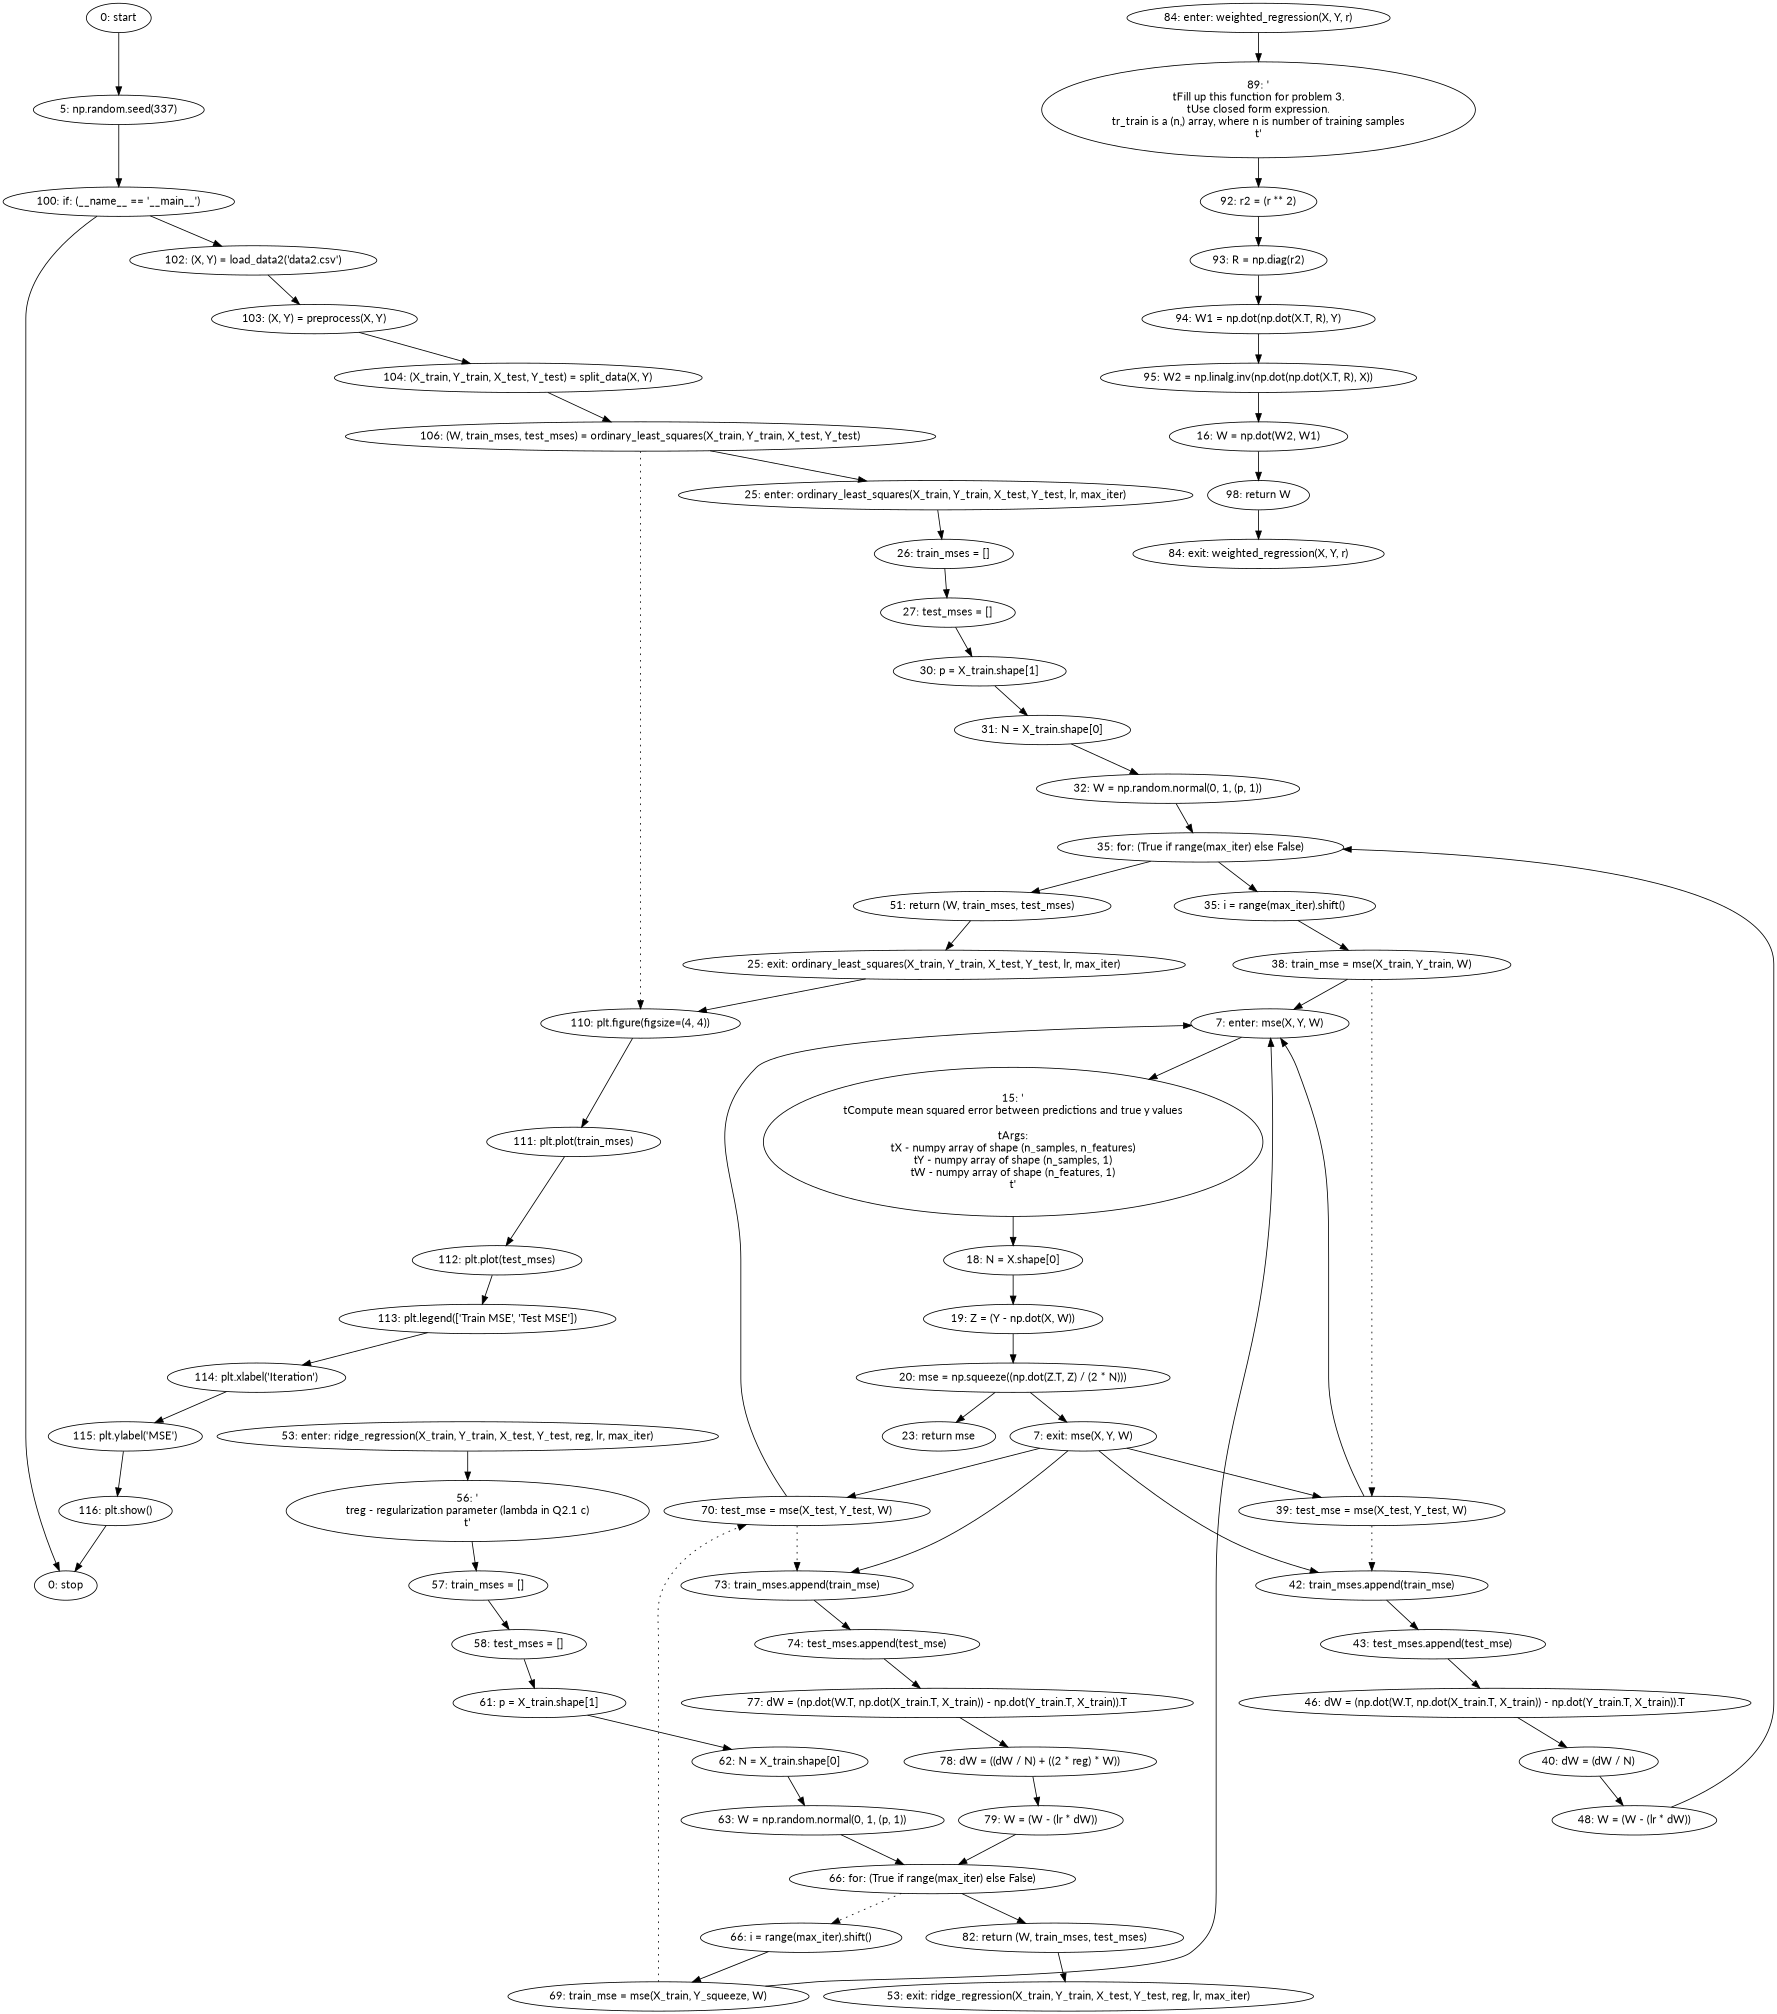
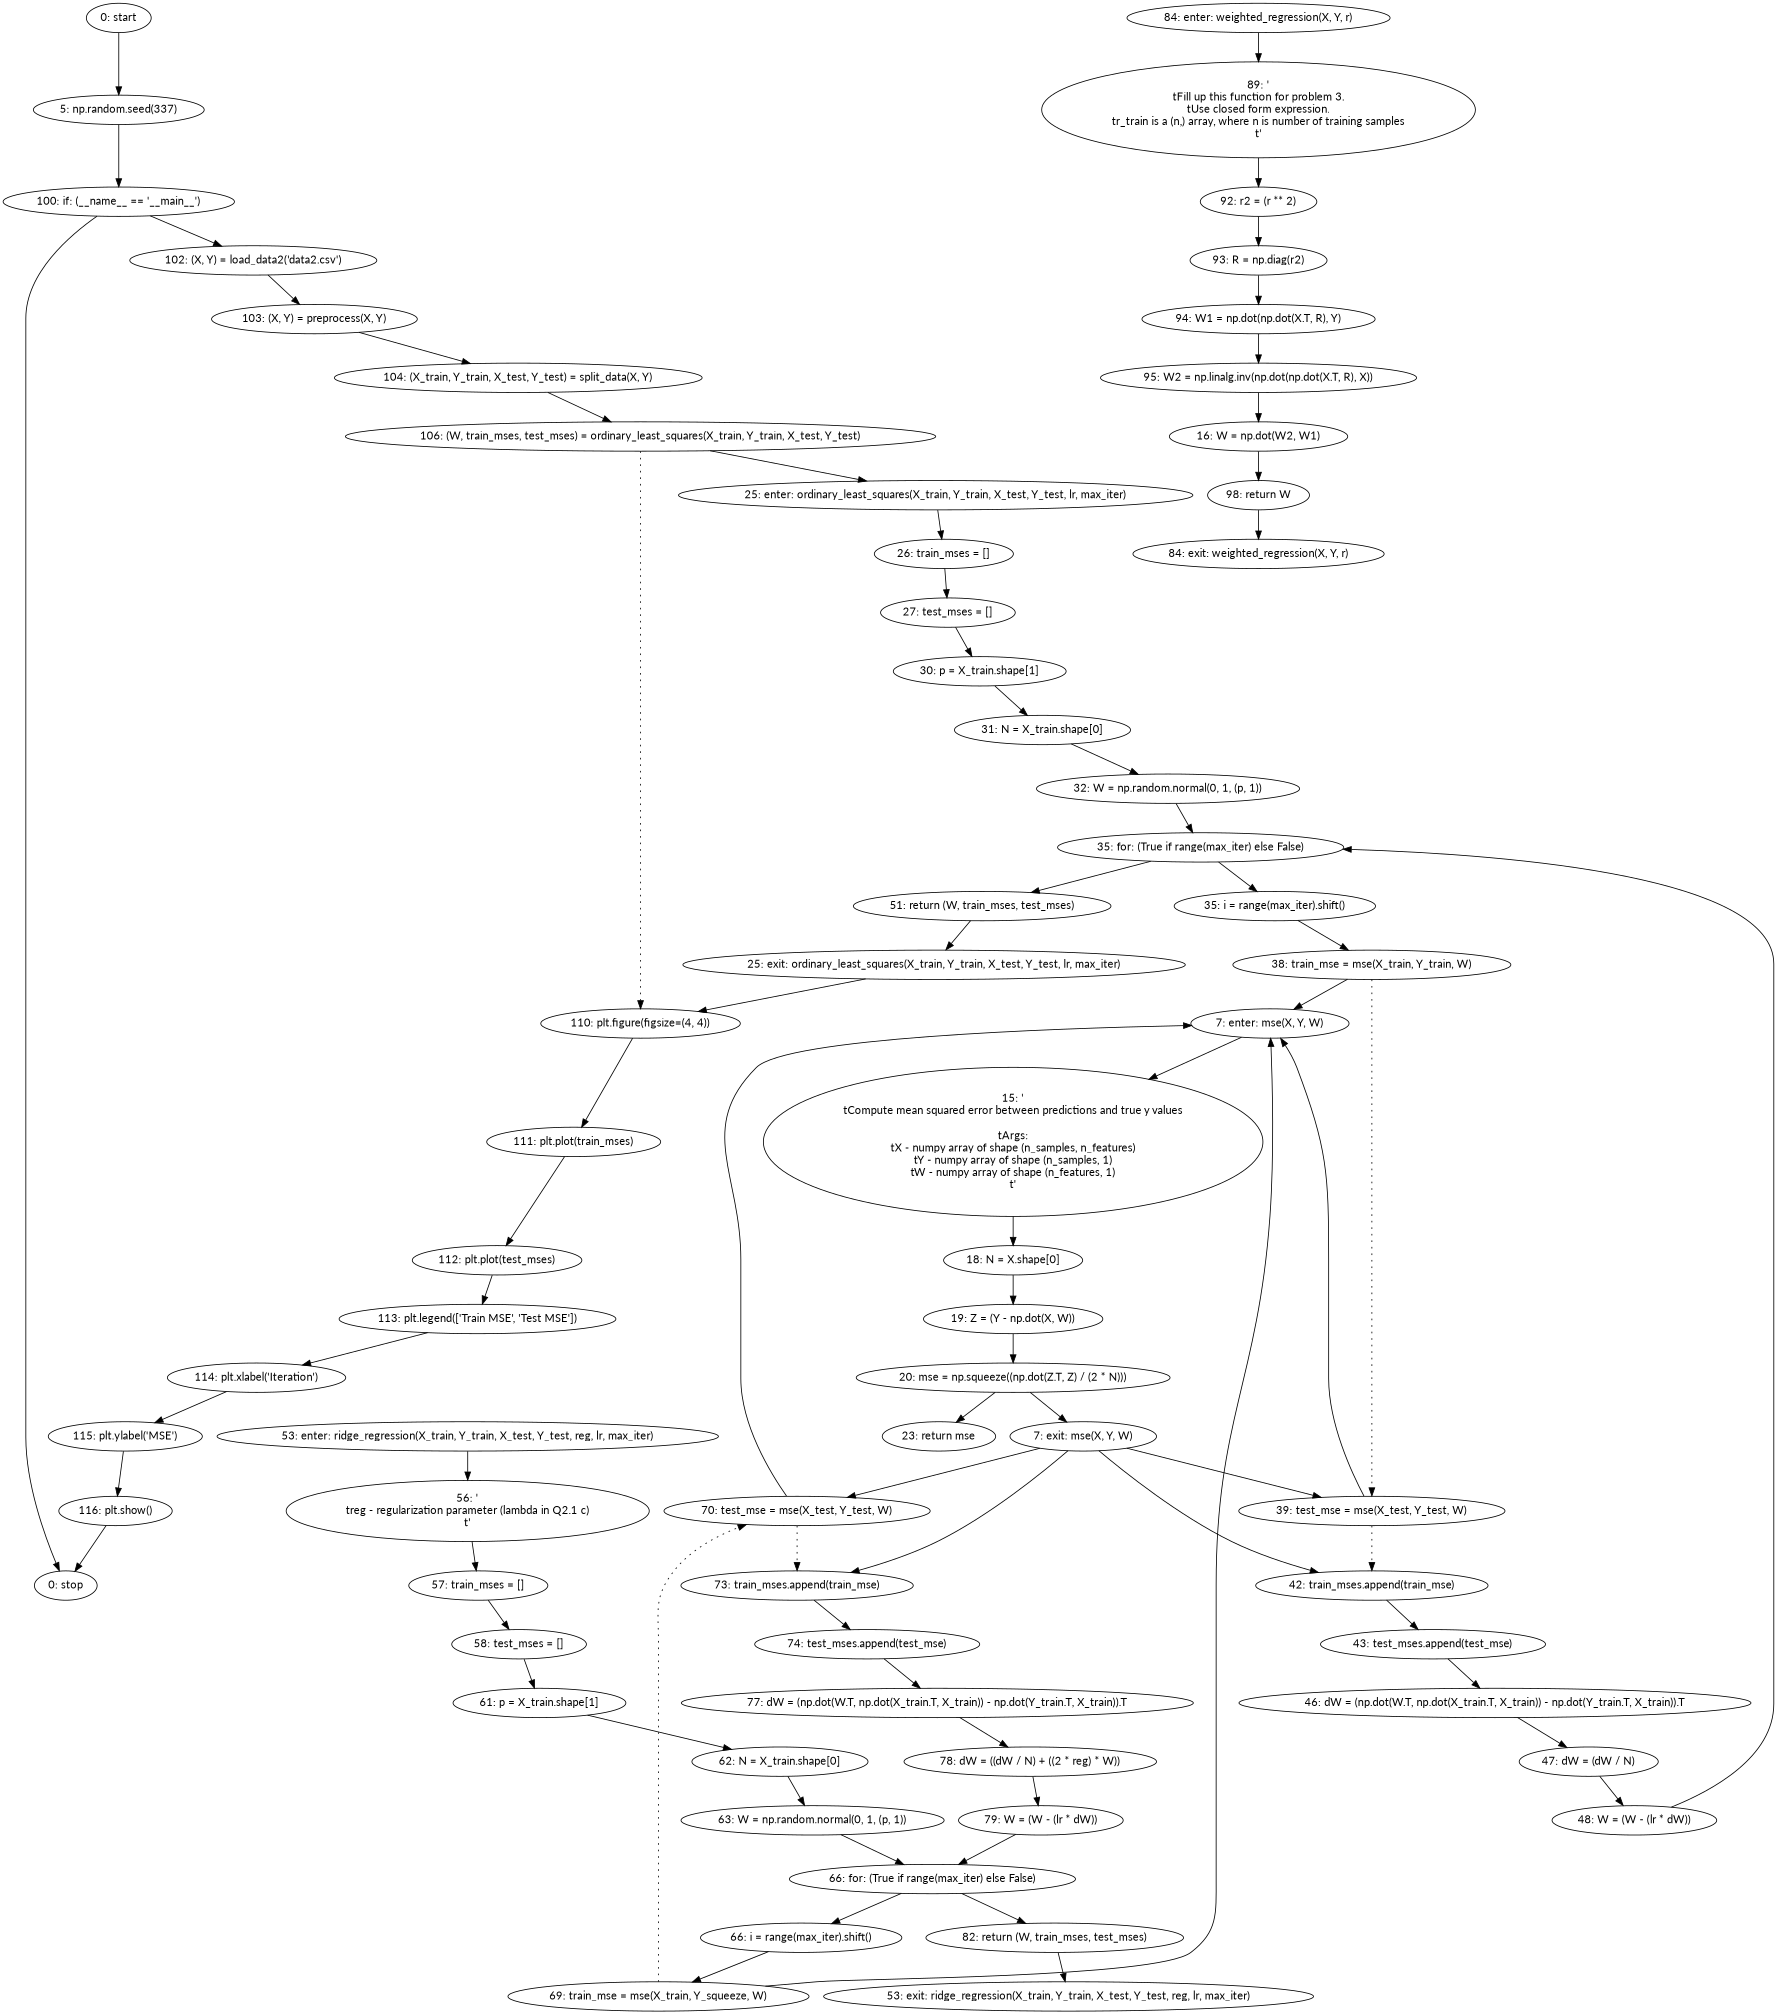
(1589, 1762) -> (1589, 1762)
(870, 1907) -> (870, 1907)
